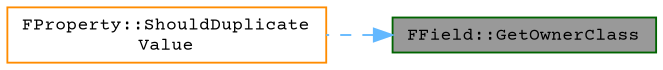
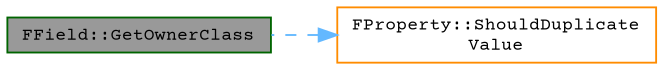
(350, 35) -> (295, 35)
